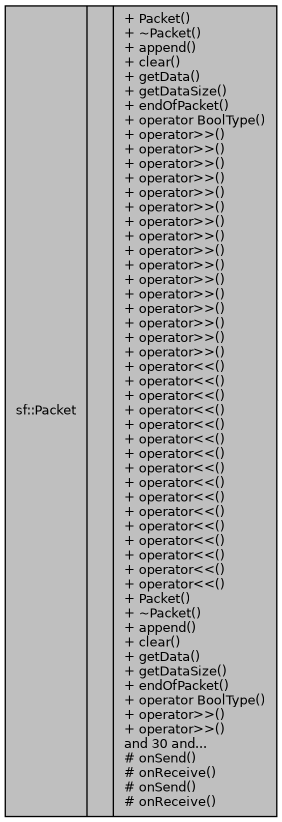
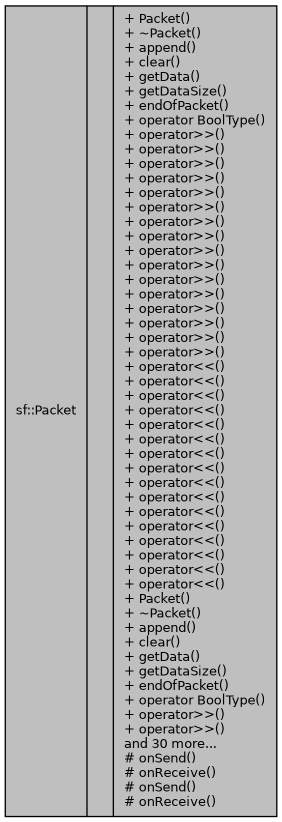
(166, 744) -> (171, 744)
